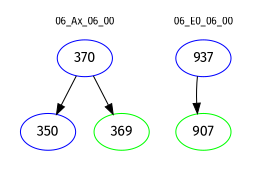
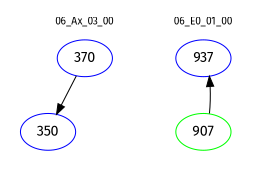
(85, 22) -> (85, 22)
(203, 22) -> (203, 22)
(197, 90) -> (210, 100)
(122, 132) -> none
